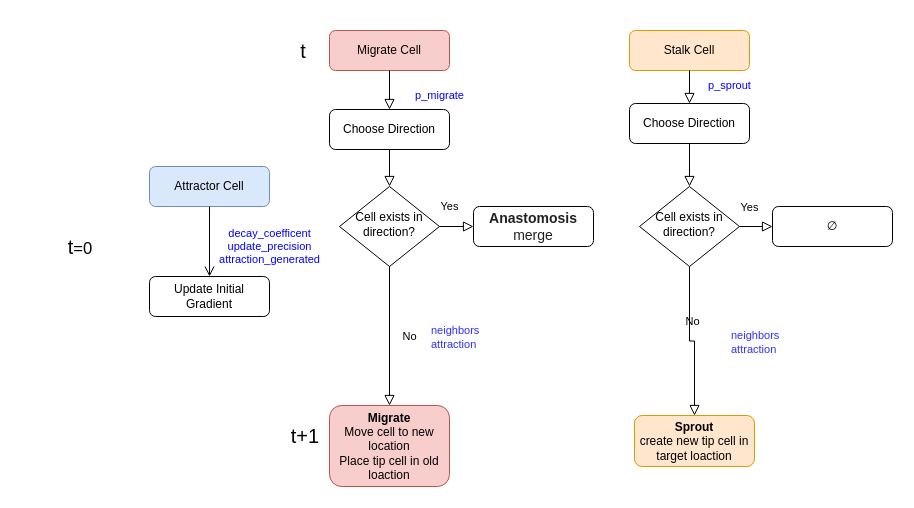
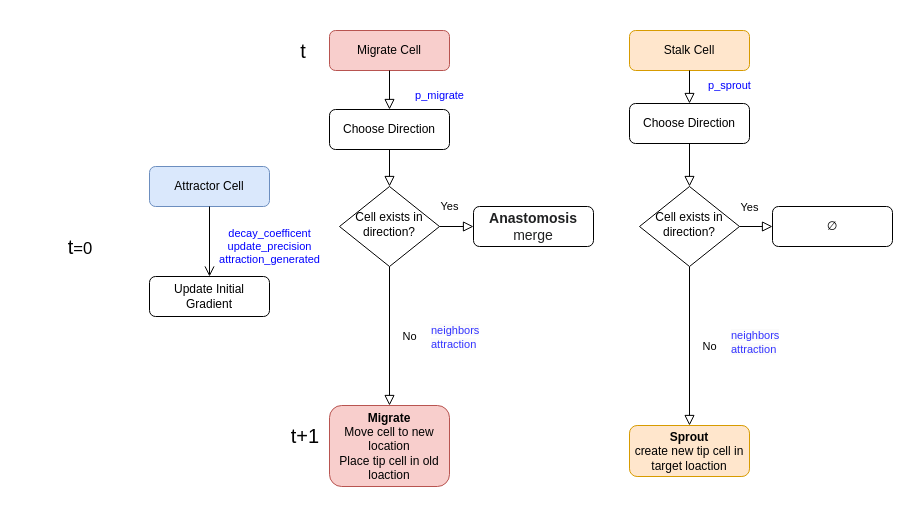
(695, 441) -> (690, 451)
